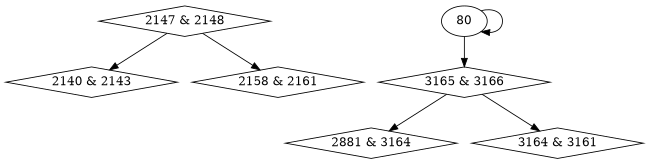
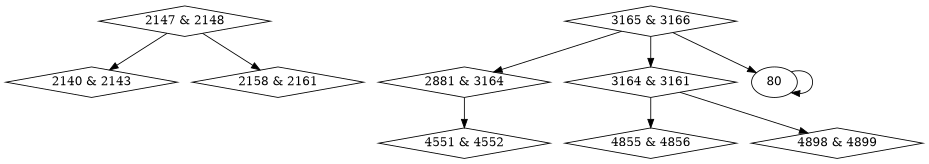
(464, 48) -> (711, 51)
none -> (464, 143)
none -> (651, 143)
none -> (837, 143)
